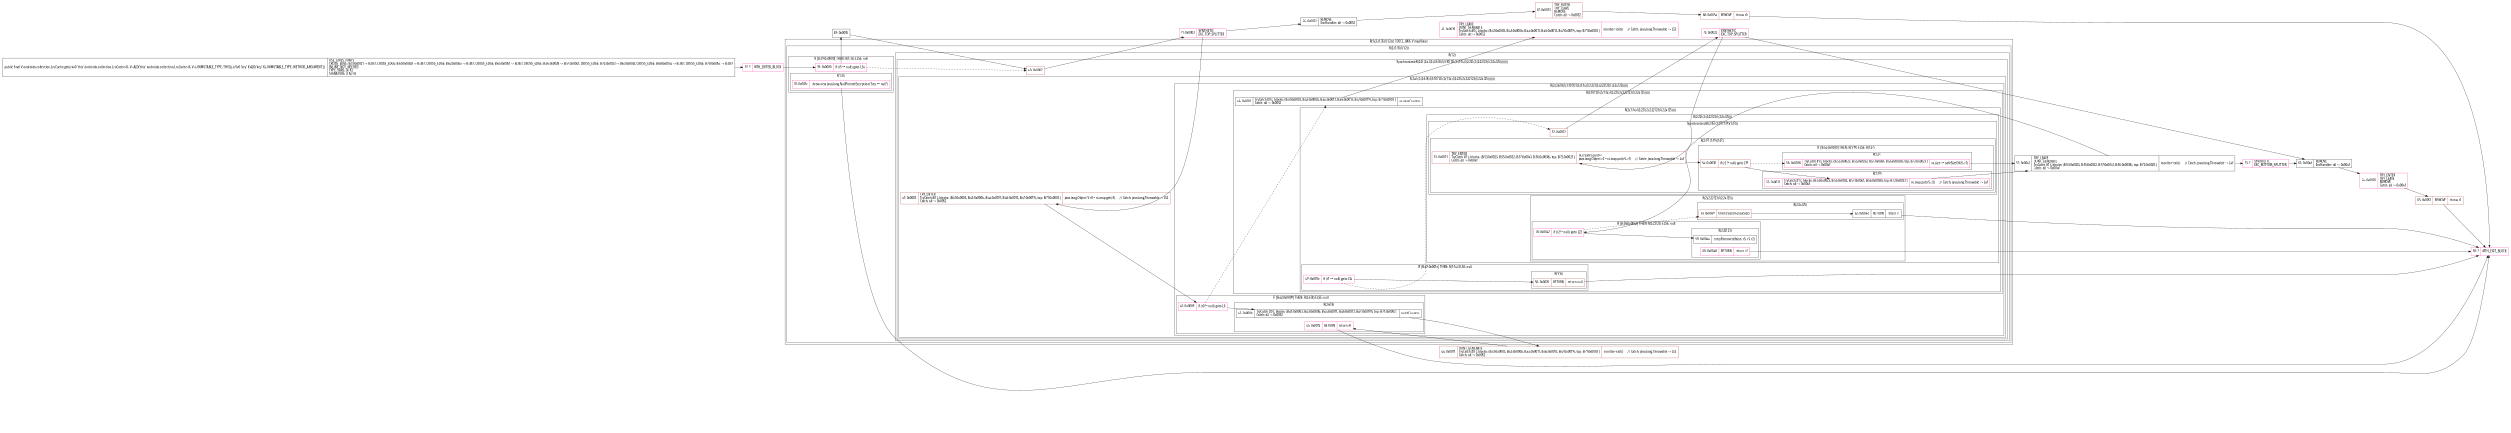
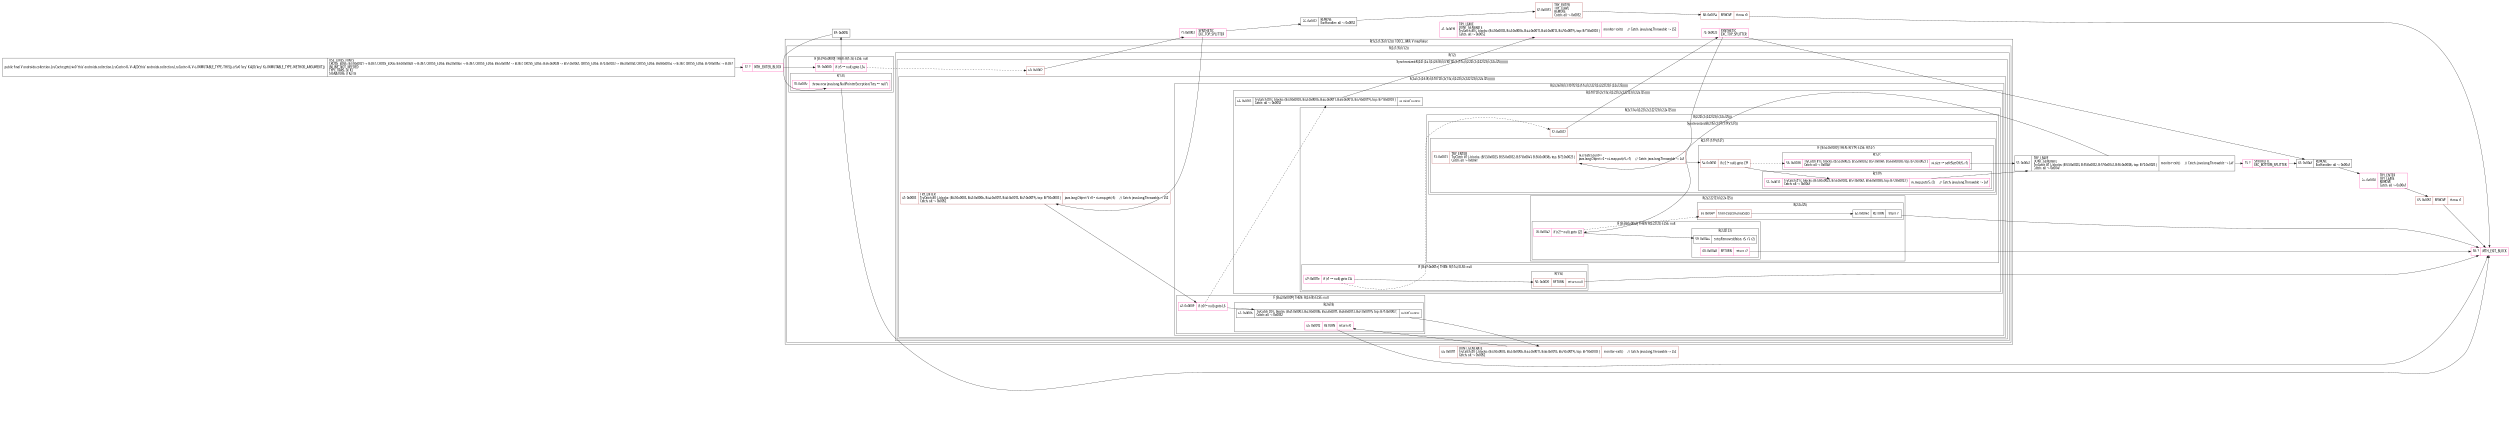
(933, 51) -> (784, 63)
